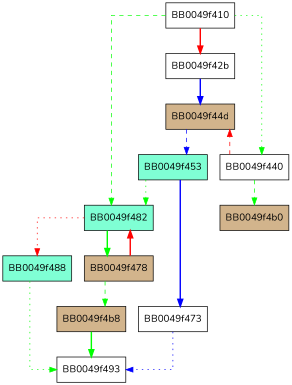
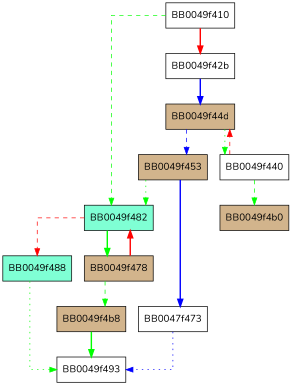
(262, 68) -> (225, 138)
(173, 167) -> (173, 167)
(45, 218) -> (45, 218)
(173, 319) -> (173, 319)
